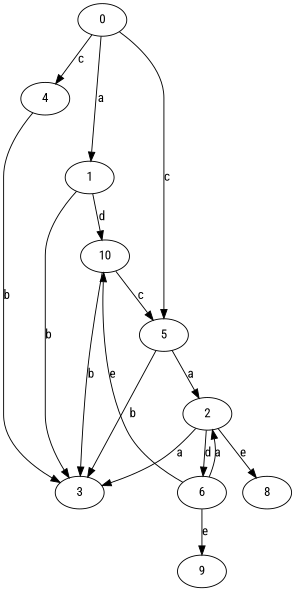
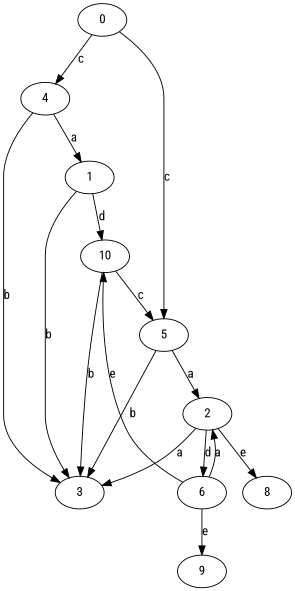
(96, 94) -> (65, 134)
